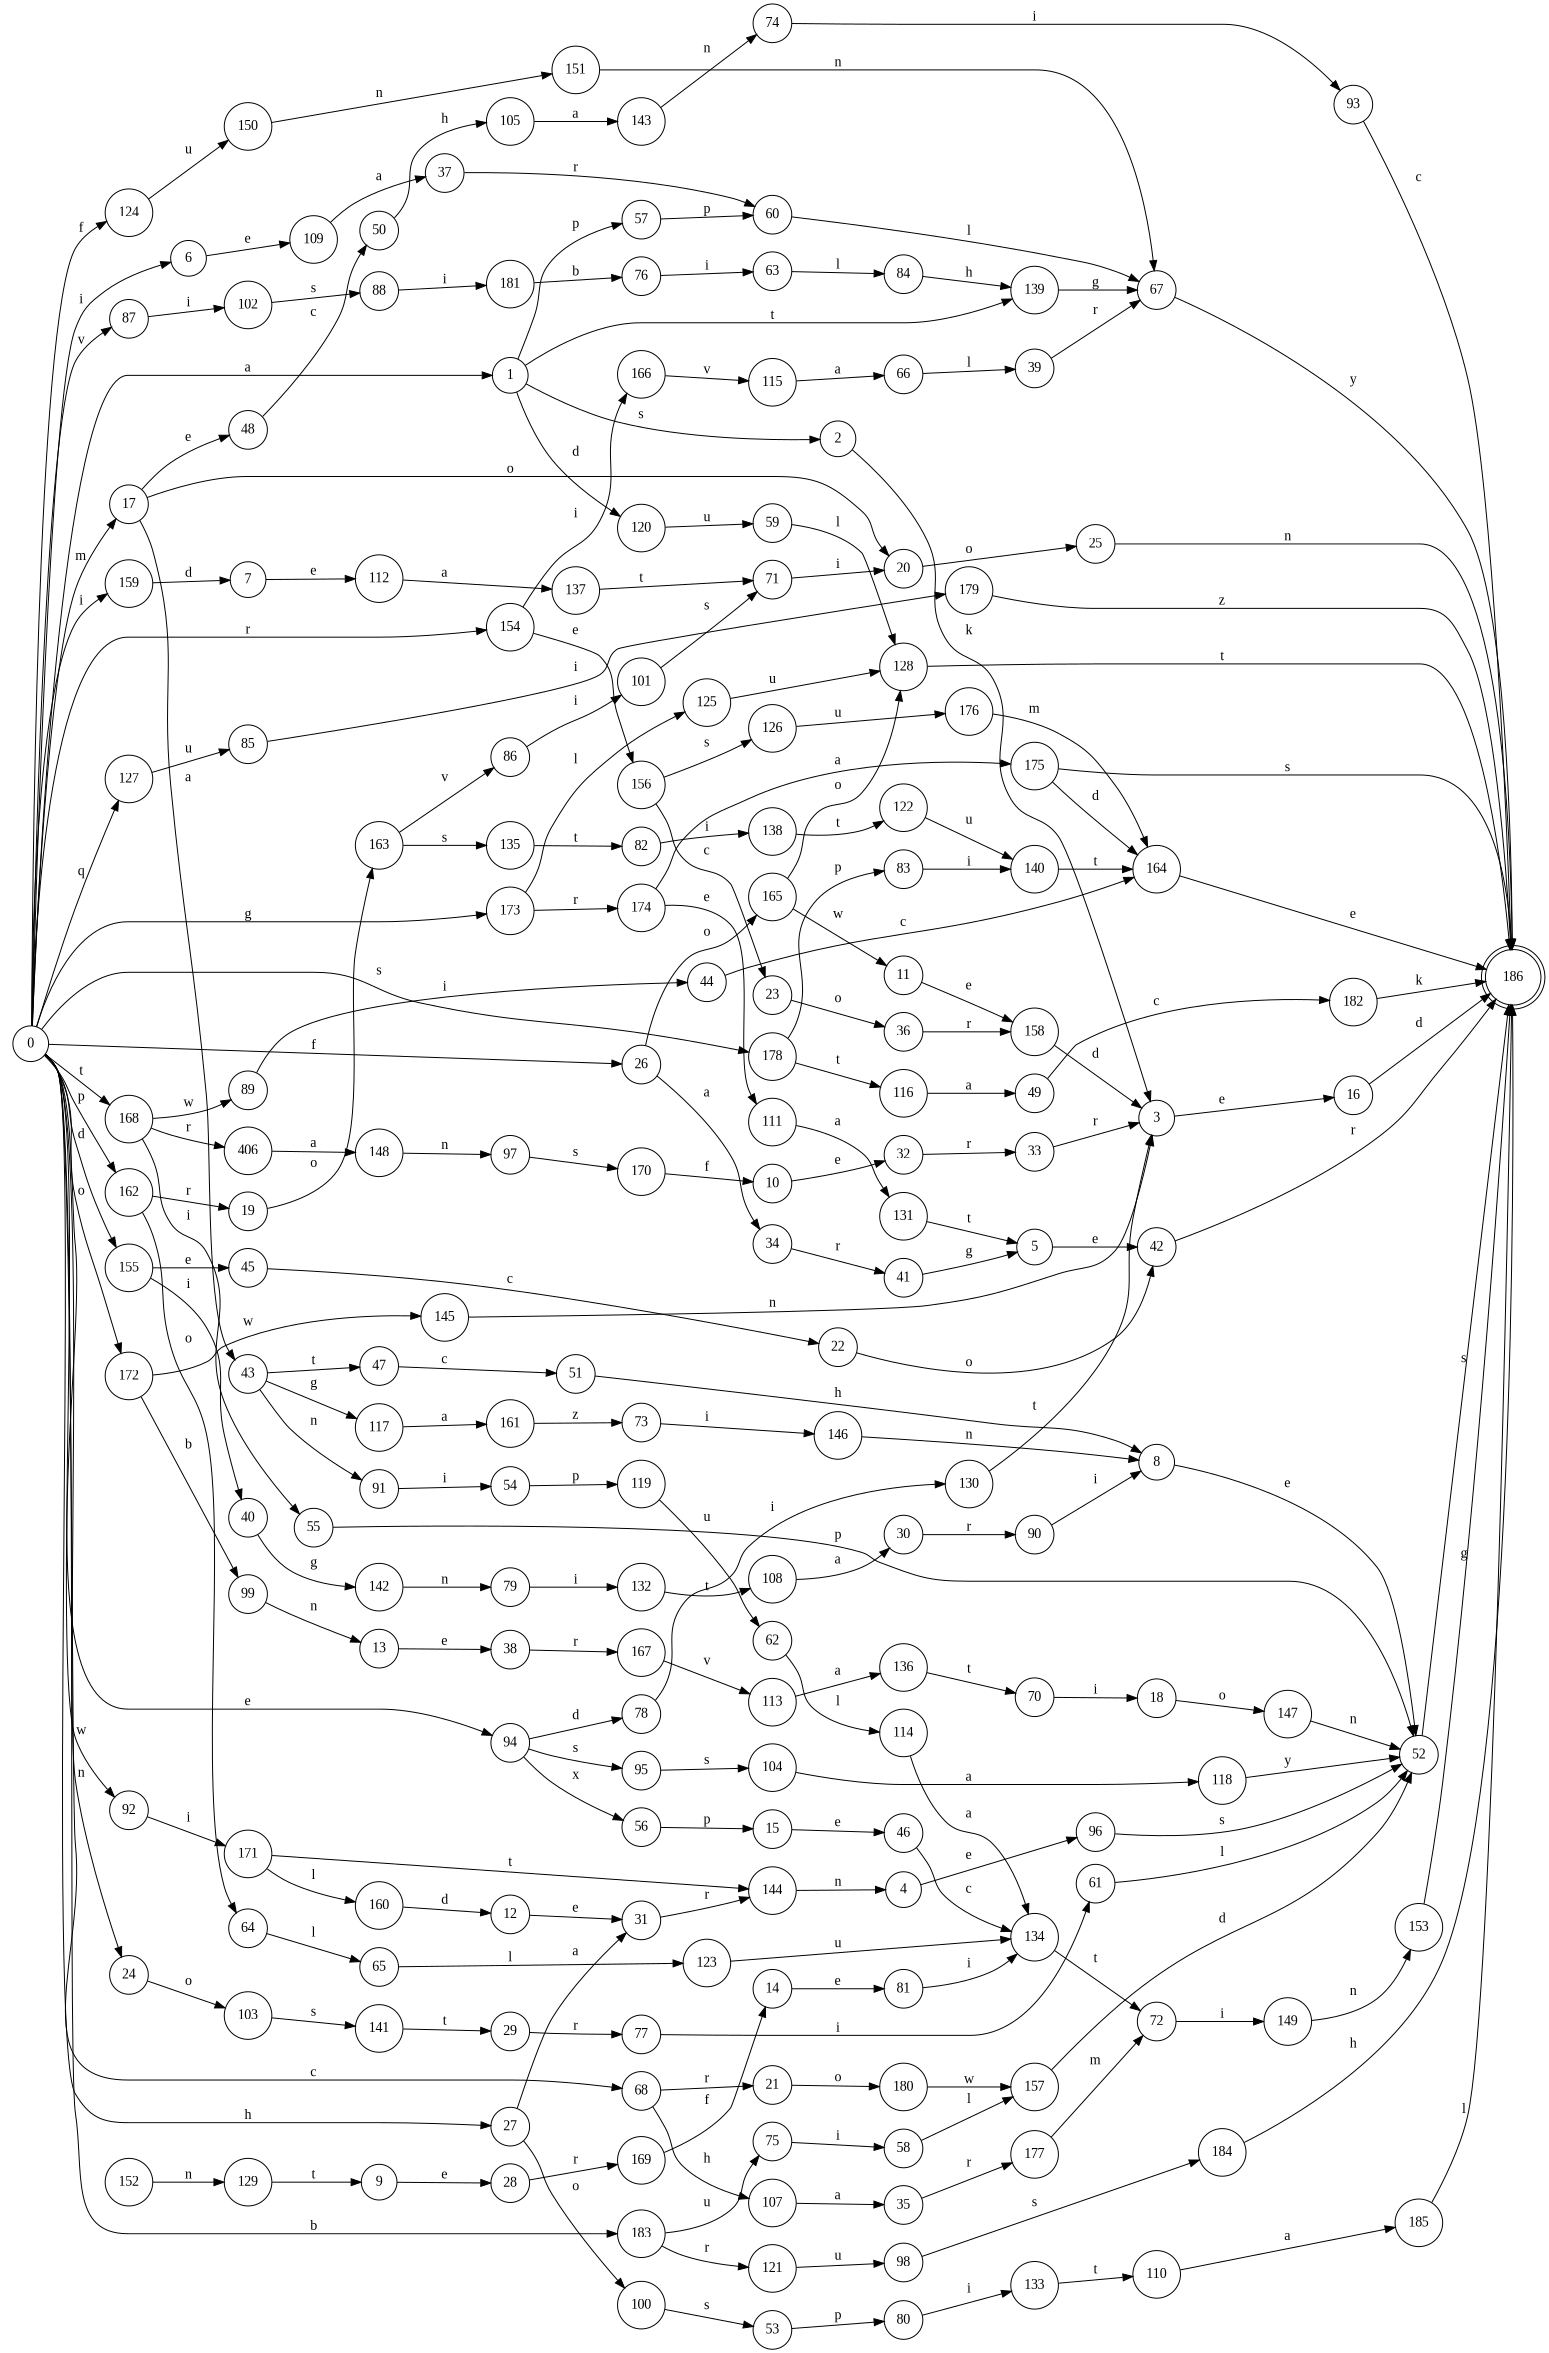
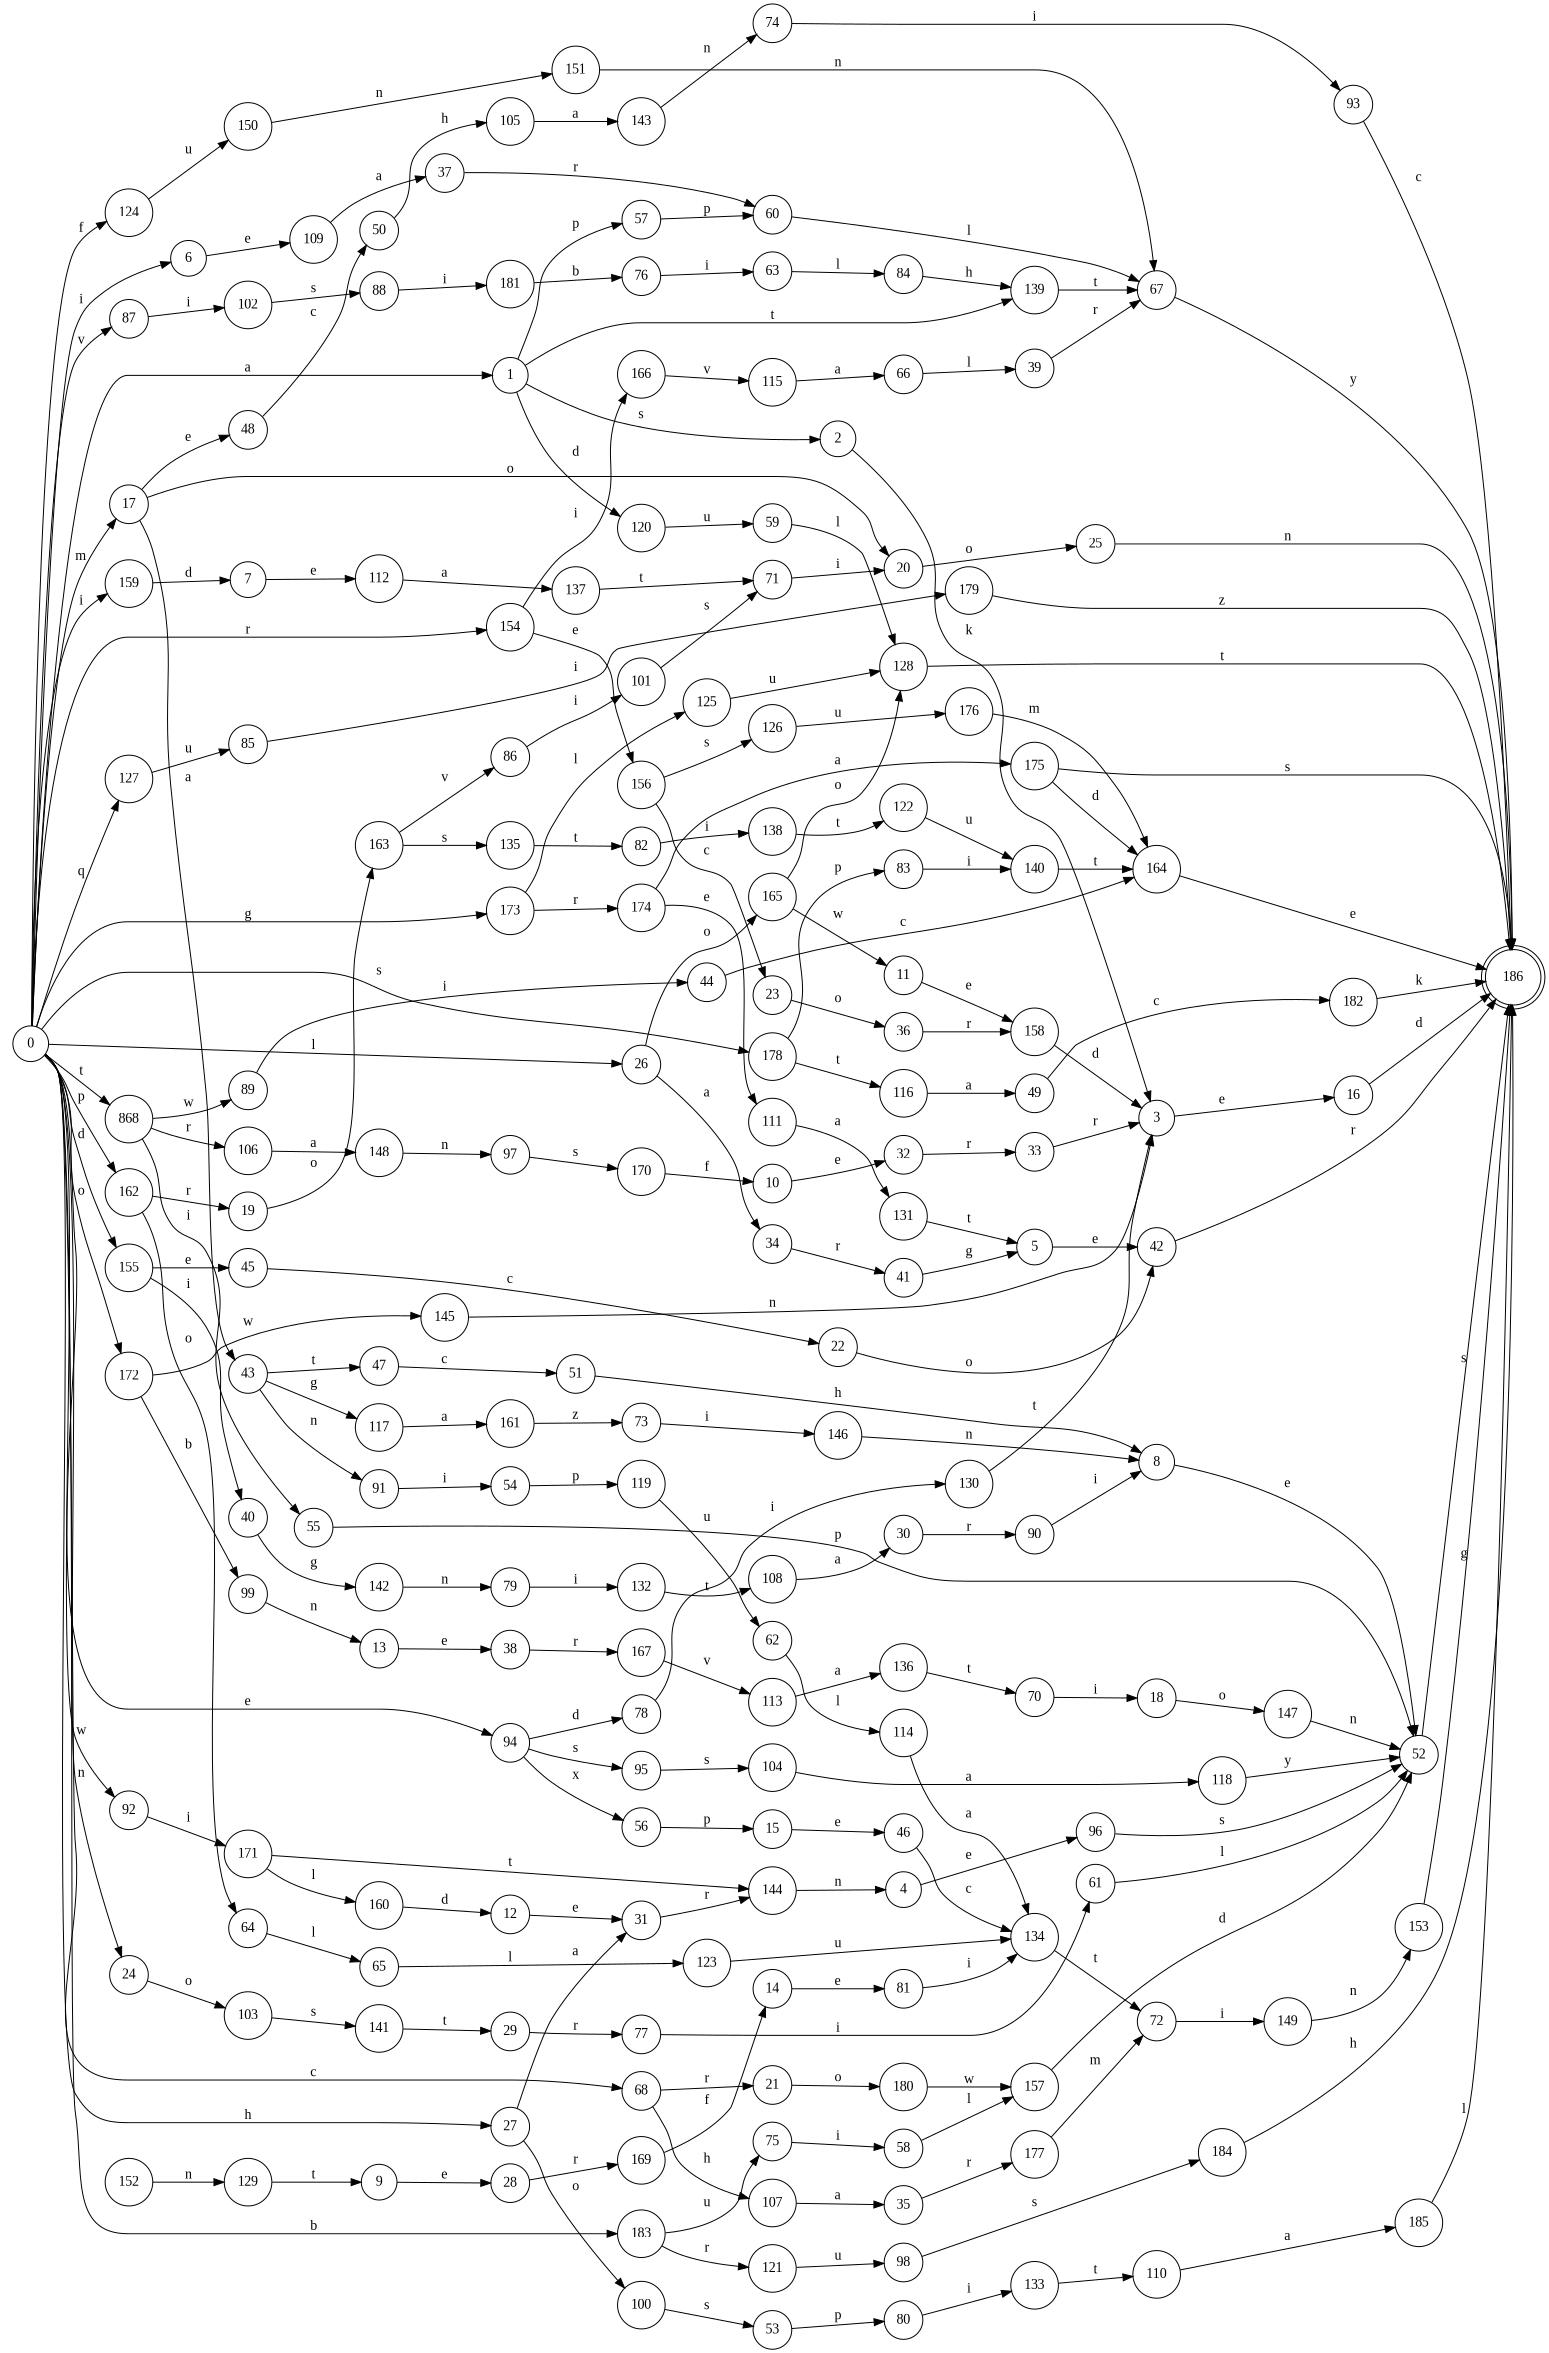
(1096, 283) -> (1096, 283)
(314, 1045) -> (314, 1045)
(129, 1119) -> (129, 1119)
(248, 1151) -> (248, 1151)
